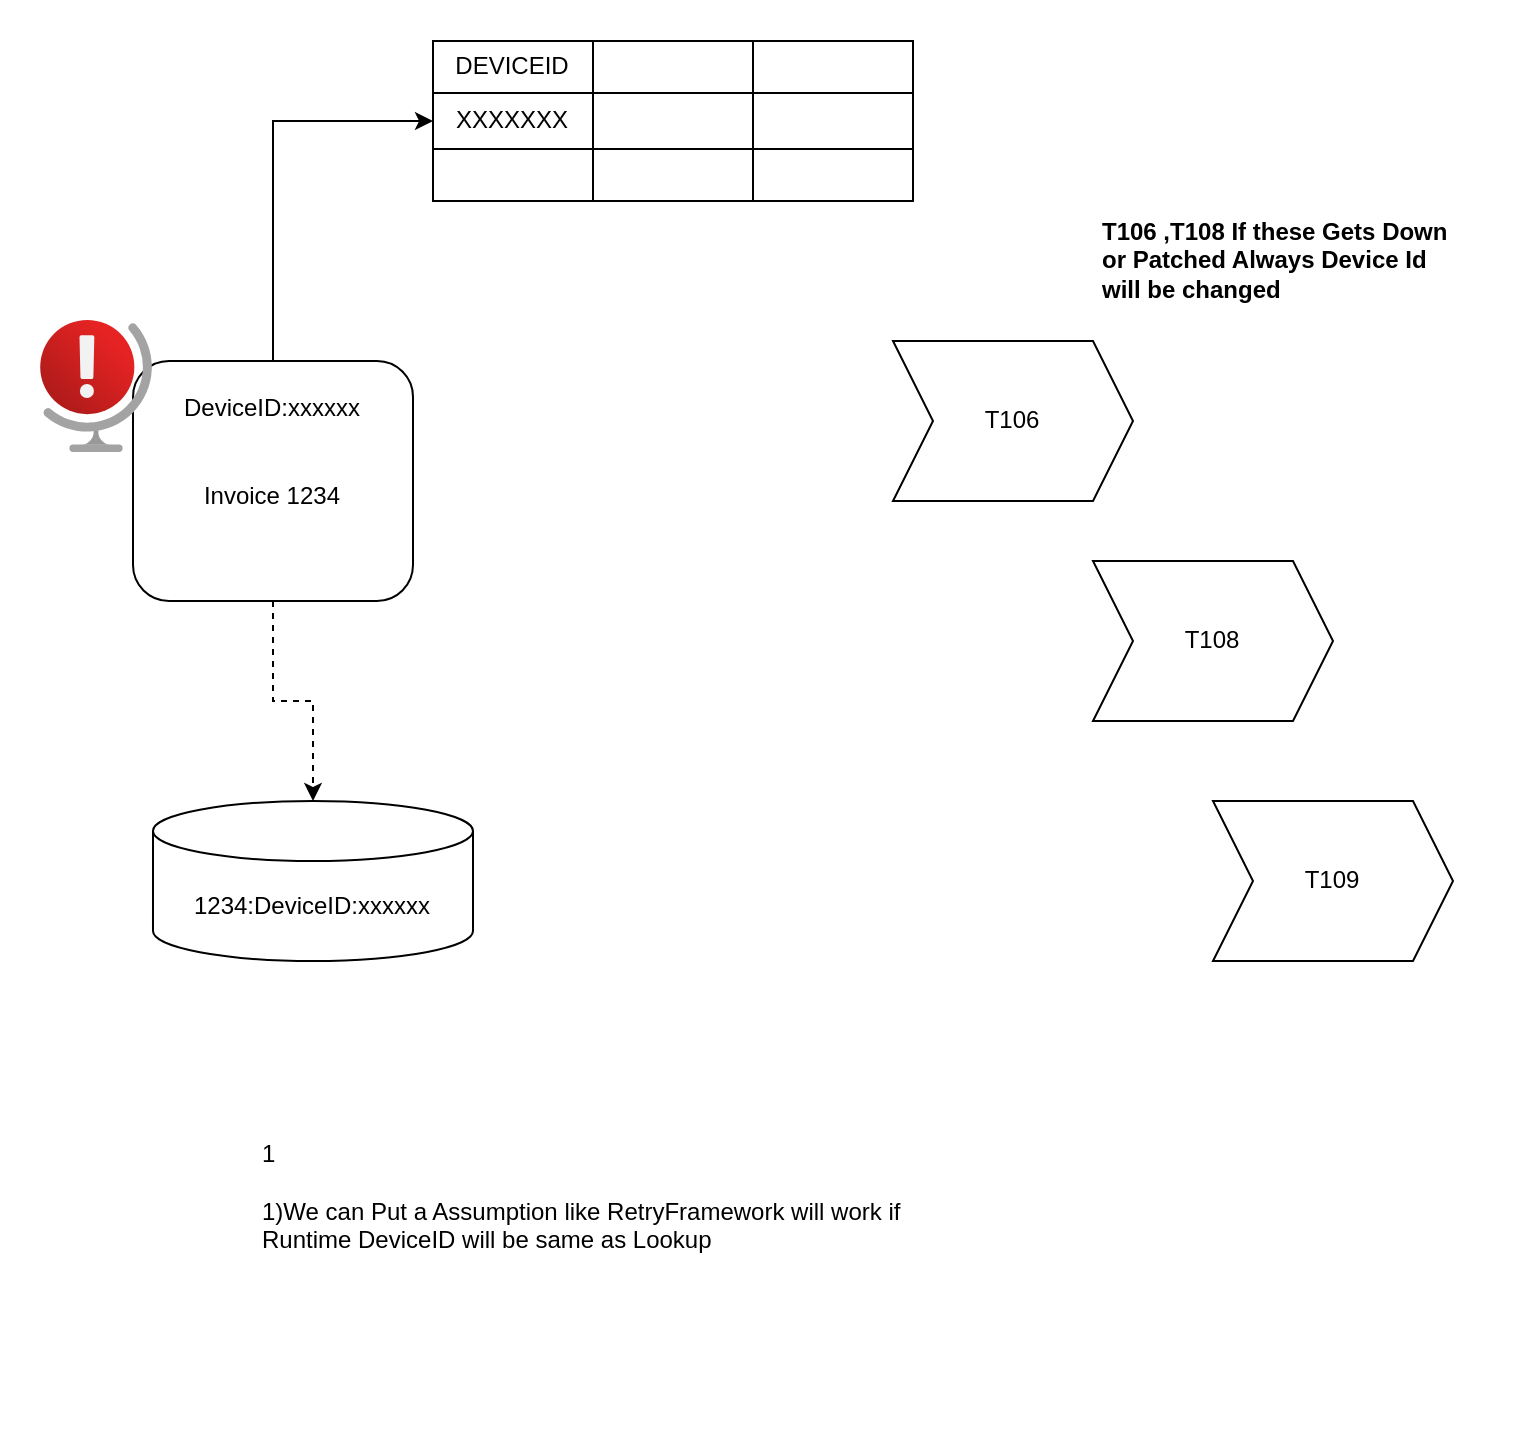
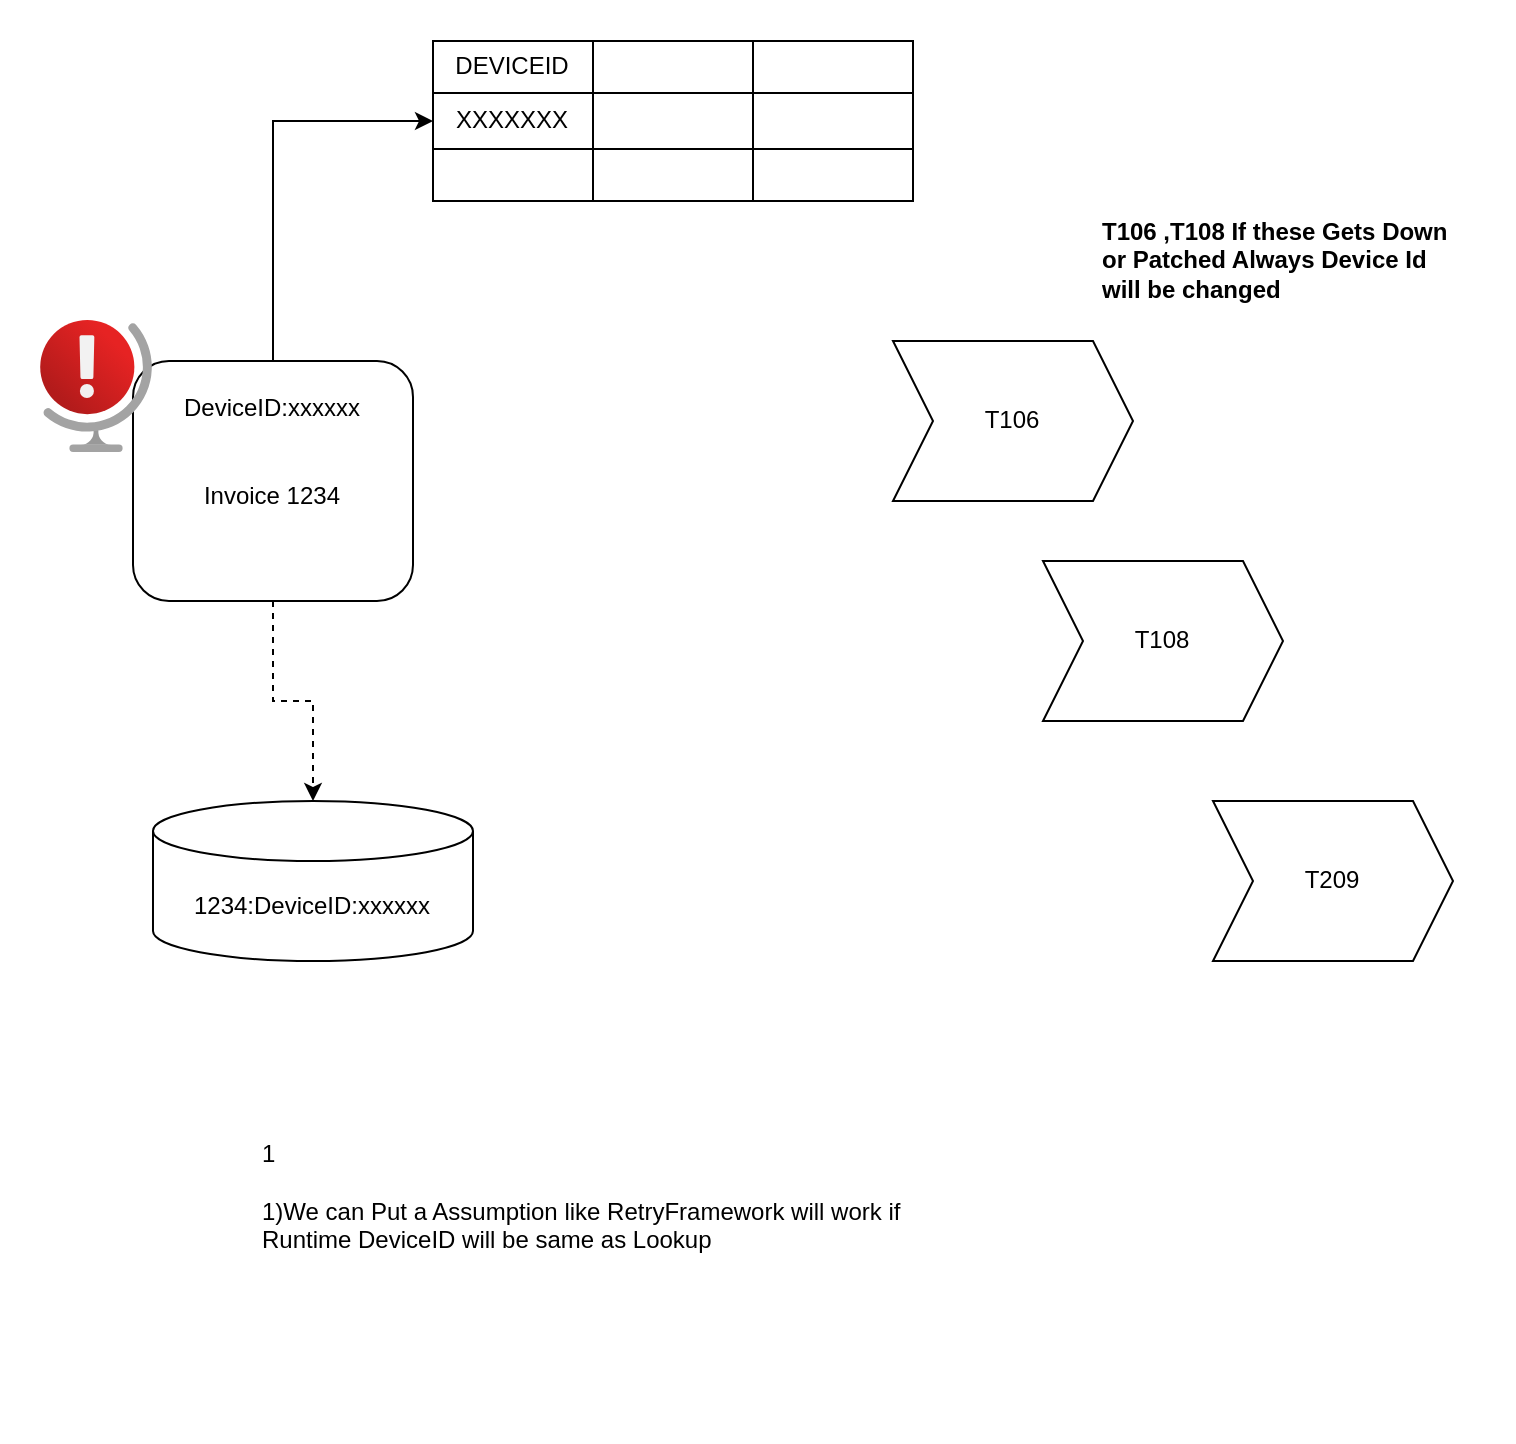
(1213, 641) -> (1163, 641)
(1333, 881) -> (1333, 881)
